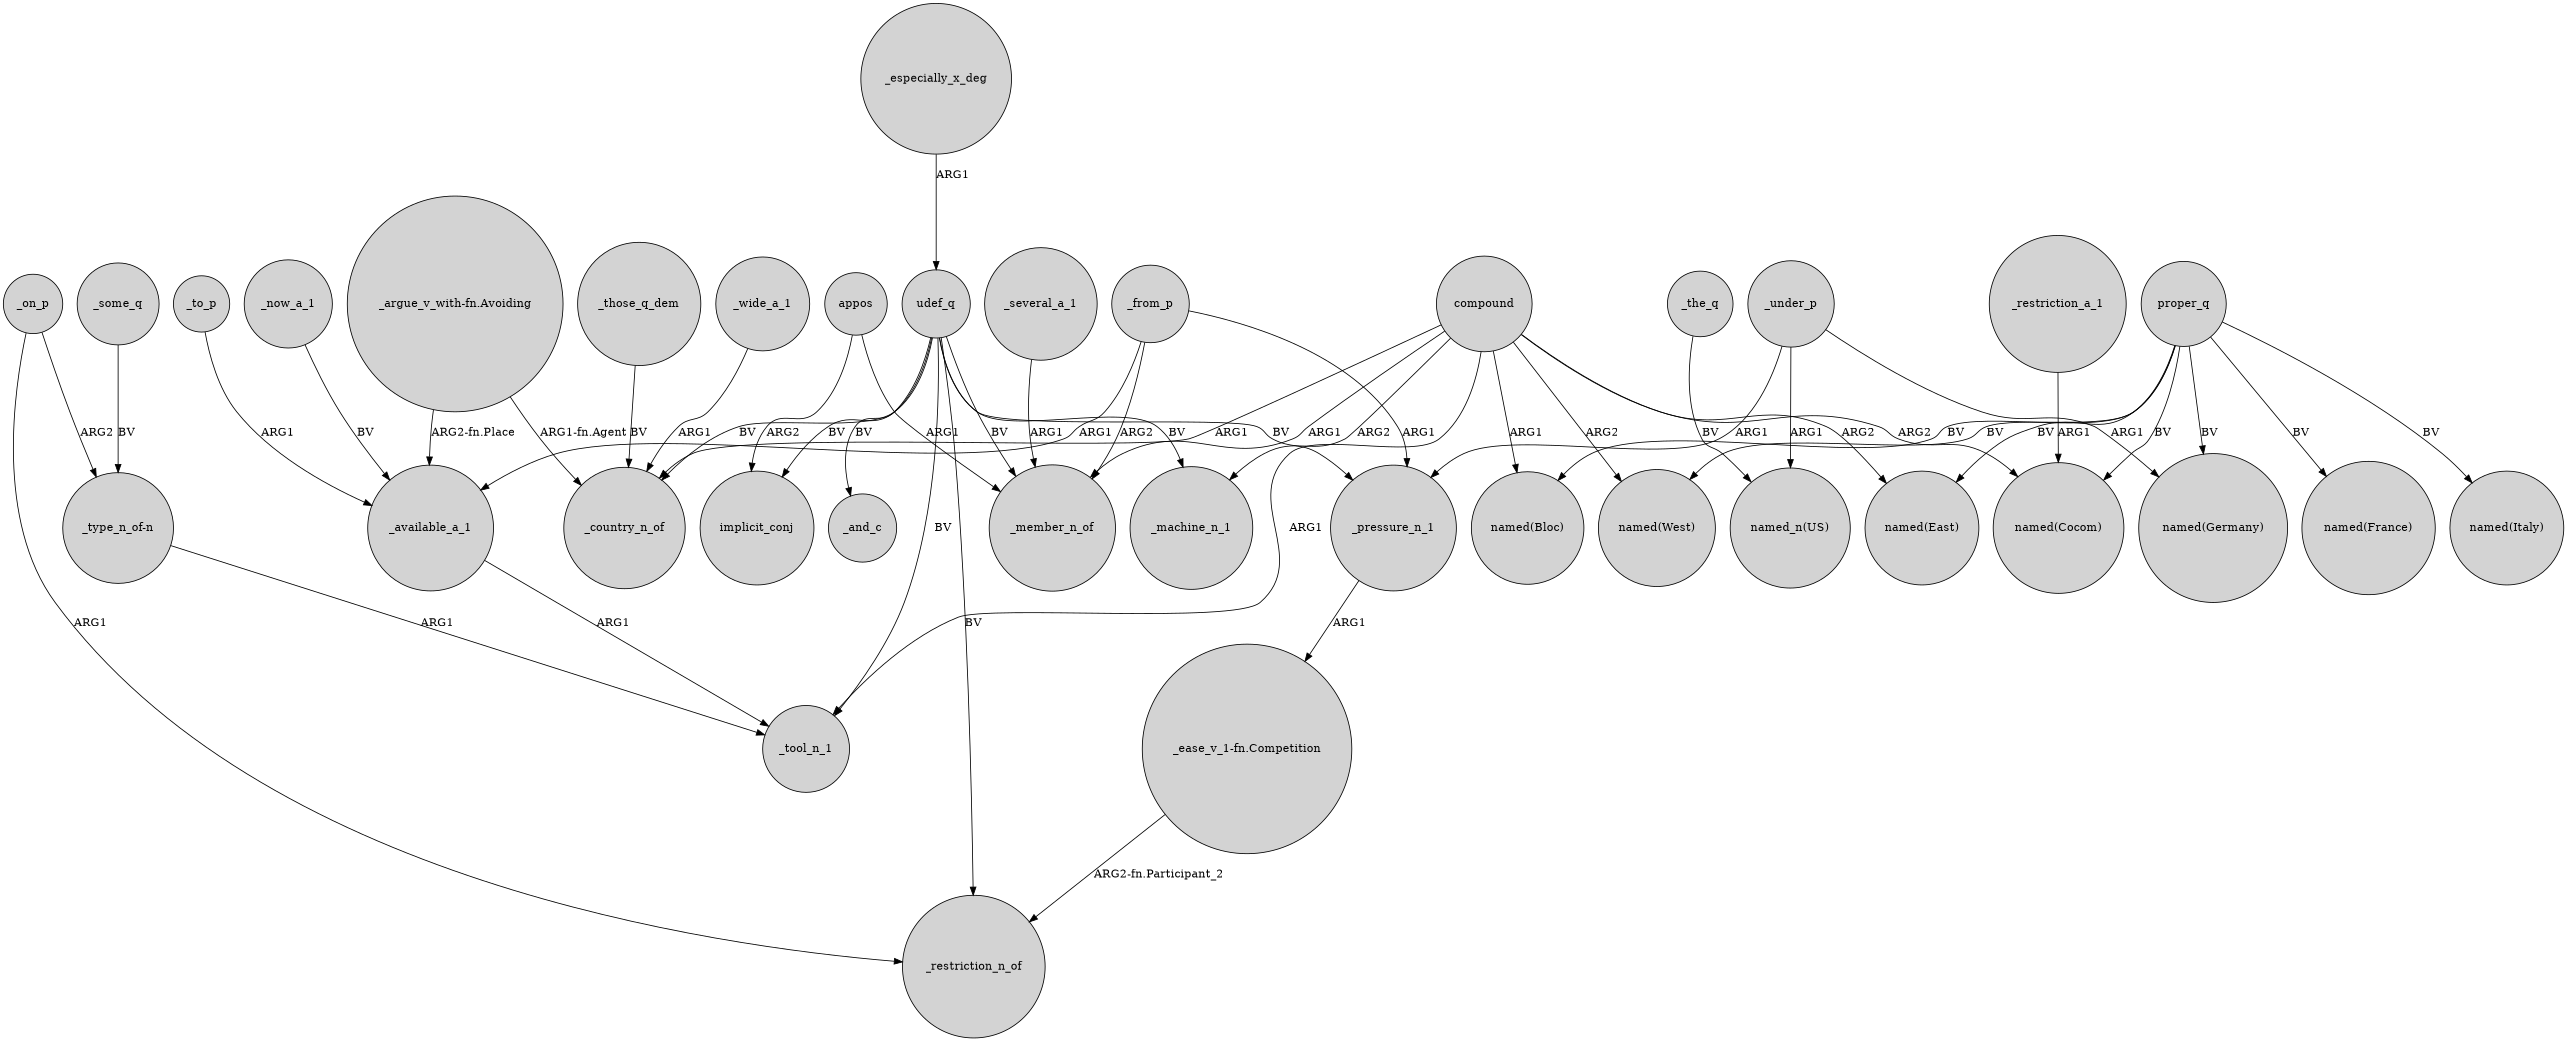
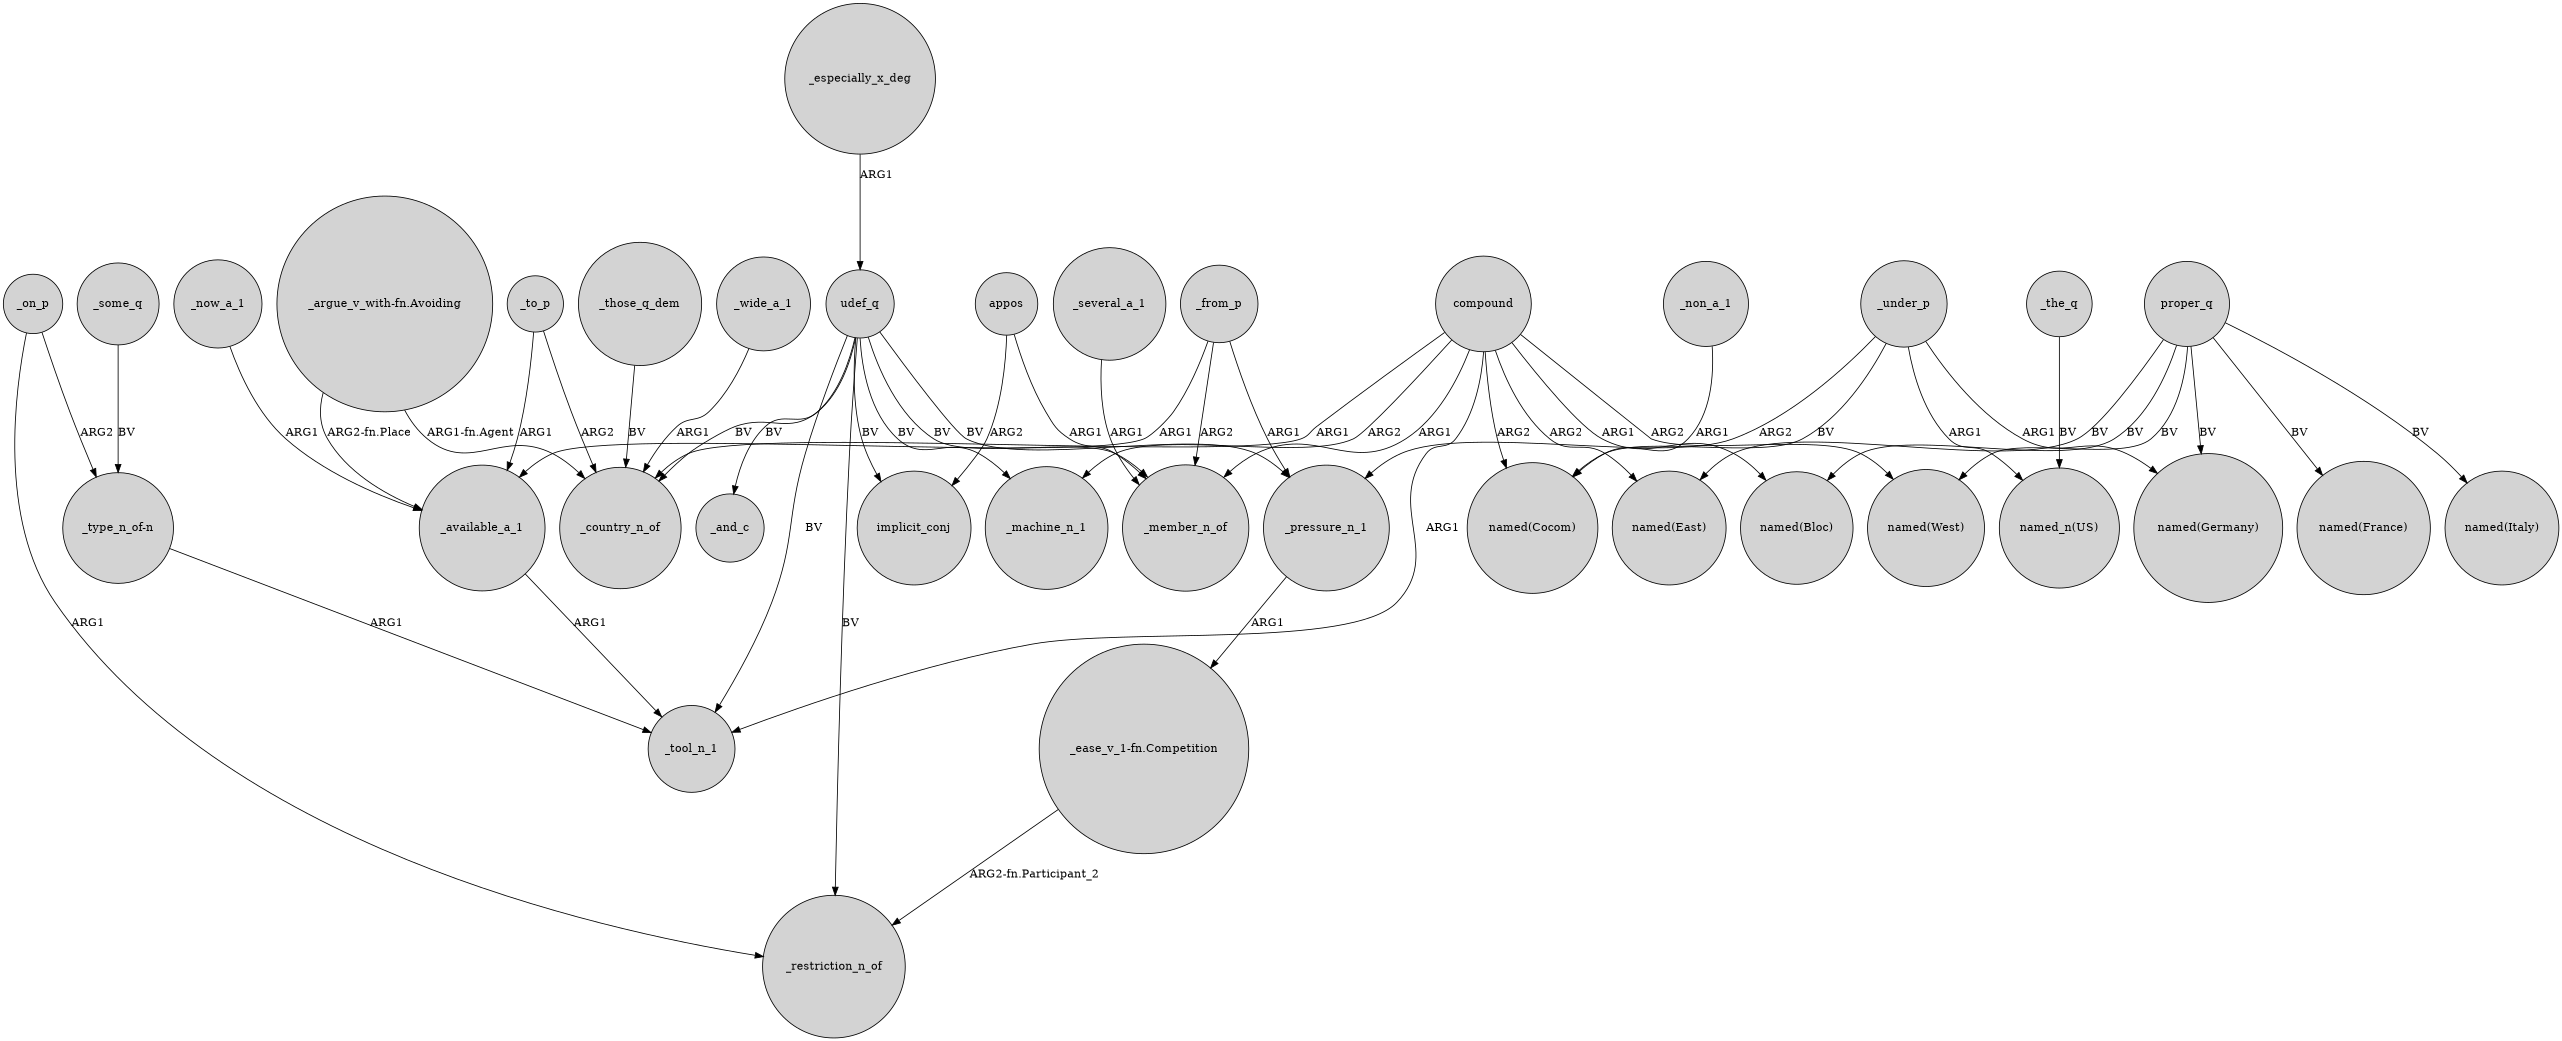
(2058, 304) -> (1706, 304)
none -> (566, 398)
(2160, 419) -> (1813, 432)
(366, 433) -> (303, 433)
(1752, 433) -> (1776, 433)
